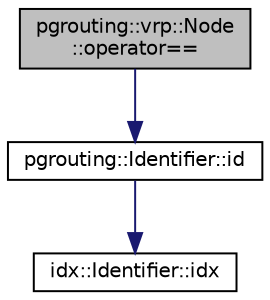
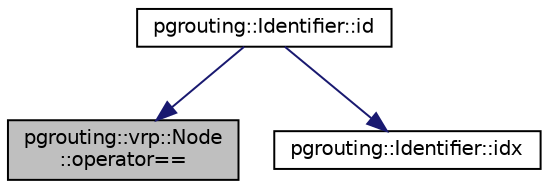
(135, 95) -> (208, 77)
(135, 272) -> (407, 150)
